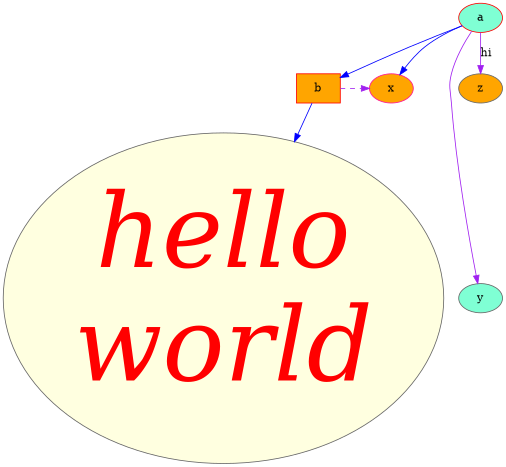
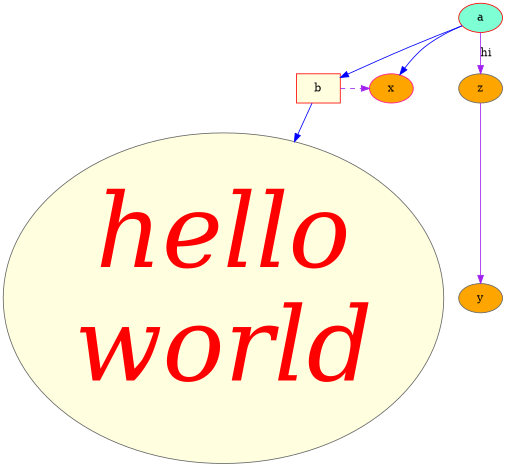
(318, 88) -> (318, 88)
(456, 152) -> (481, 189)
(481, 298) -> (481, 298)
